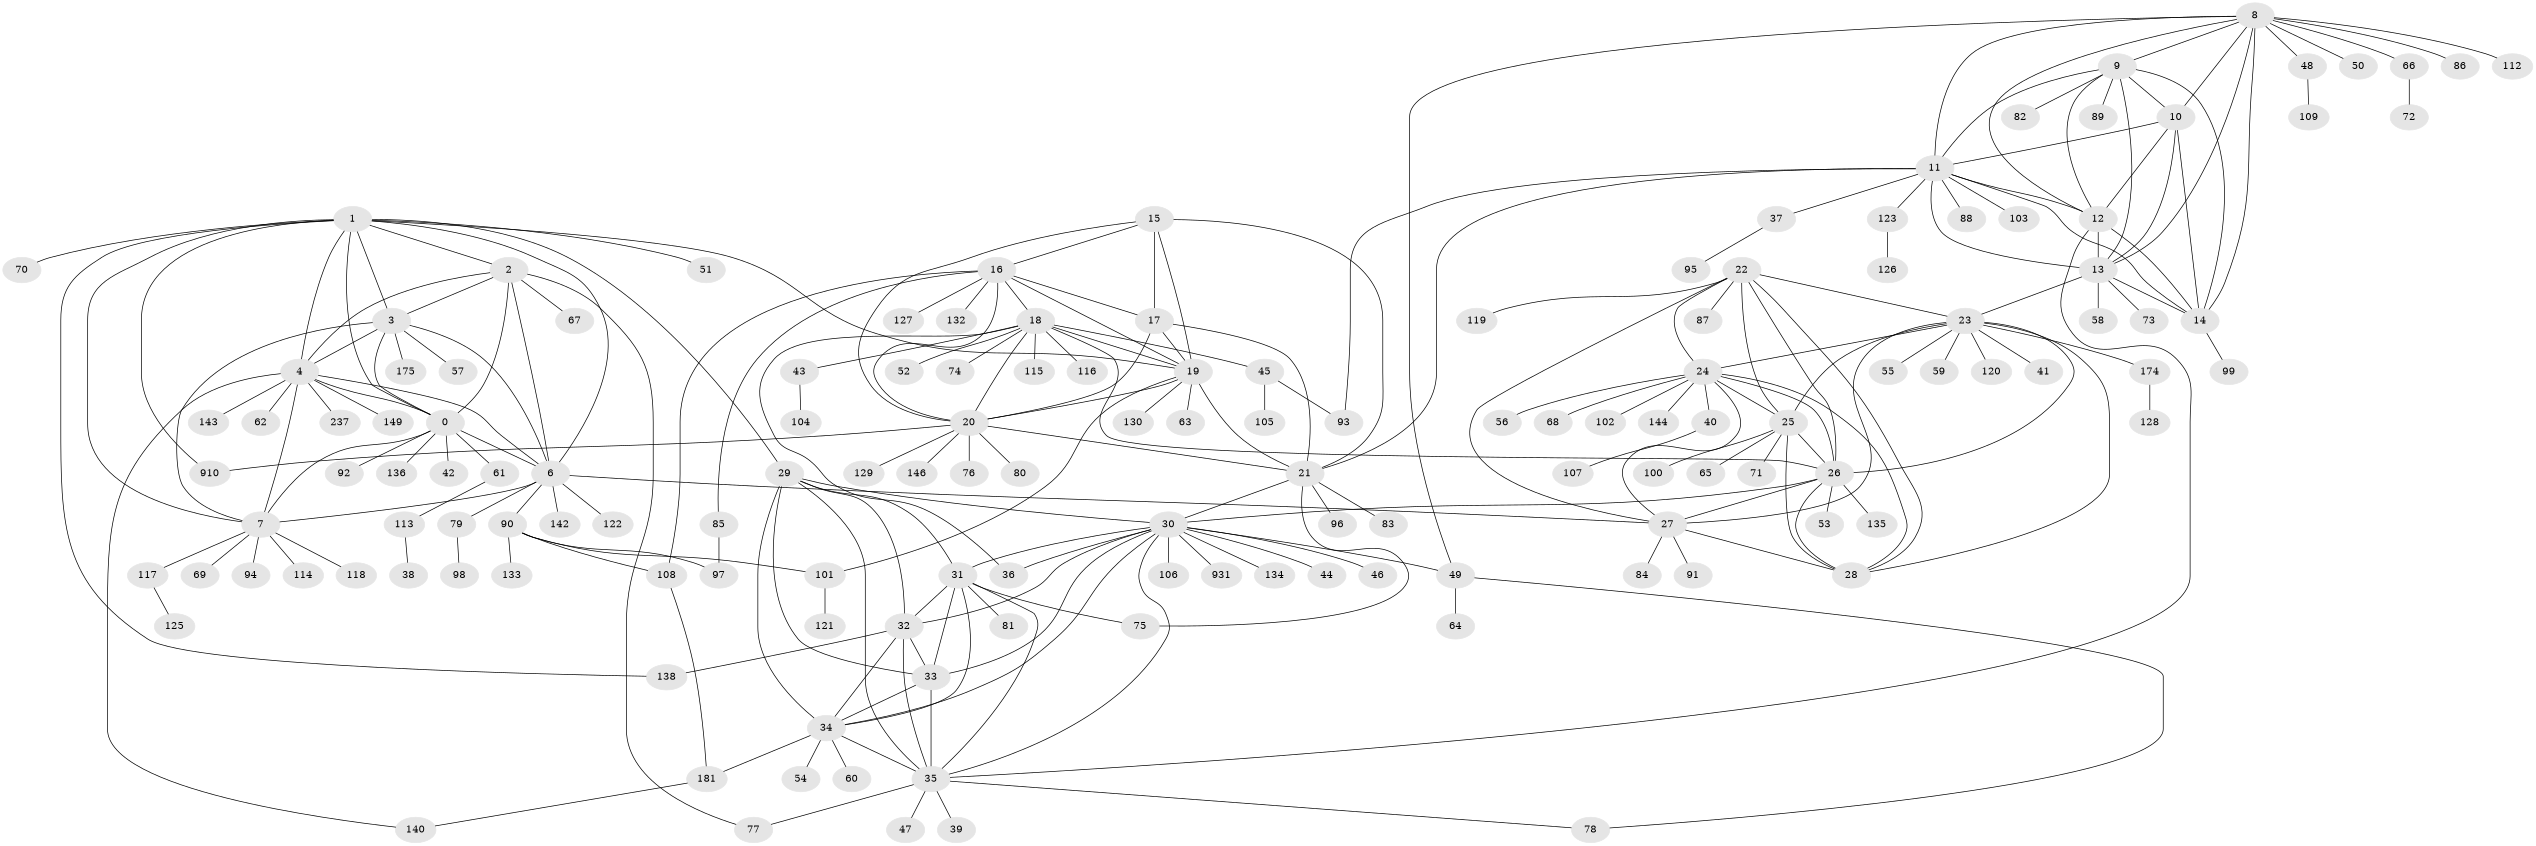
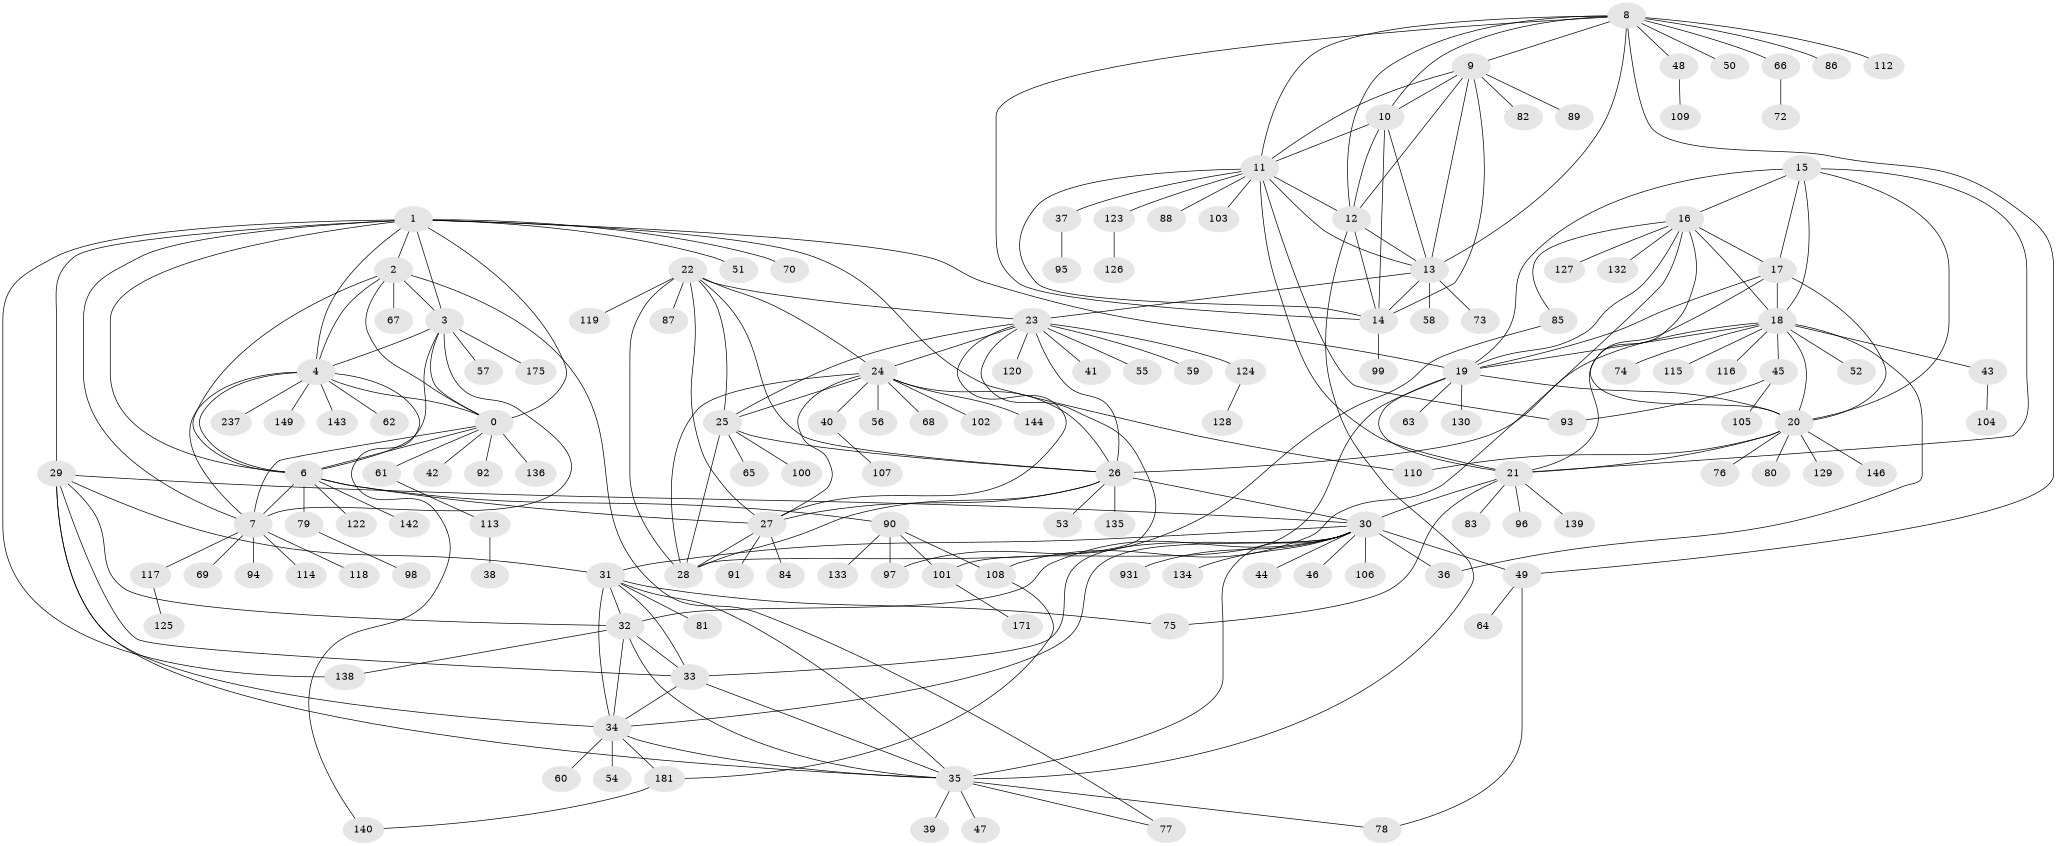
none -> (1809, 248)
none -> (1777, 296)
(2150, 372) -> (1246, 372)
(210, 474) -> (1413, 474)
(1757, 474) -> none
none -> (1574, 525)
(825, 626) -> (1022, 626)
